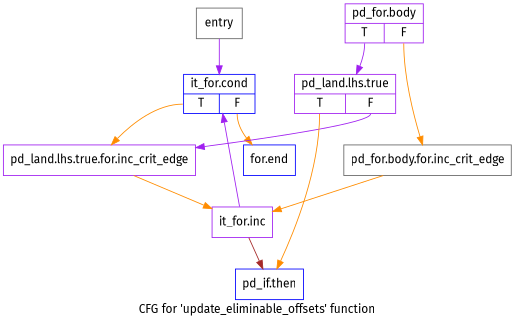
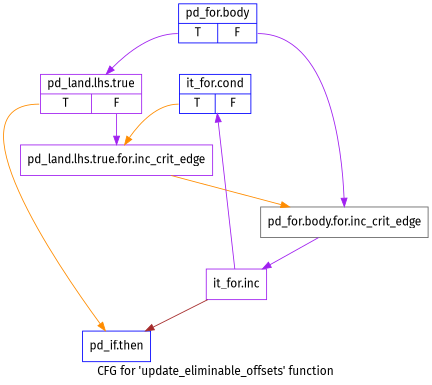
(219, 23) -> none
(384, 23) -> (218, 23)
(409, 91) -> (327, 98)
(269, 160) -> none
(169, 190) -> (232, 192)
(332, 192) -> (294, 251)
